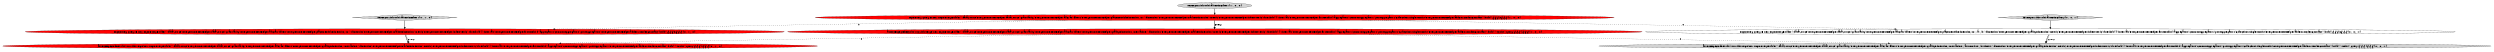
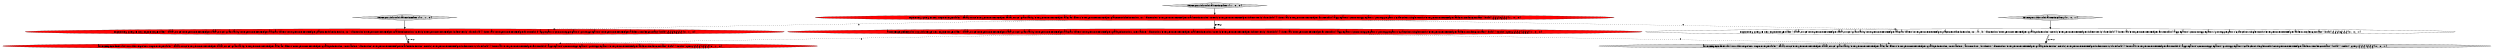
(1215, 6) -> (1215, 6)
